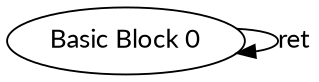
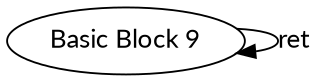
(126, 41) -> (126, 41)
